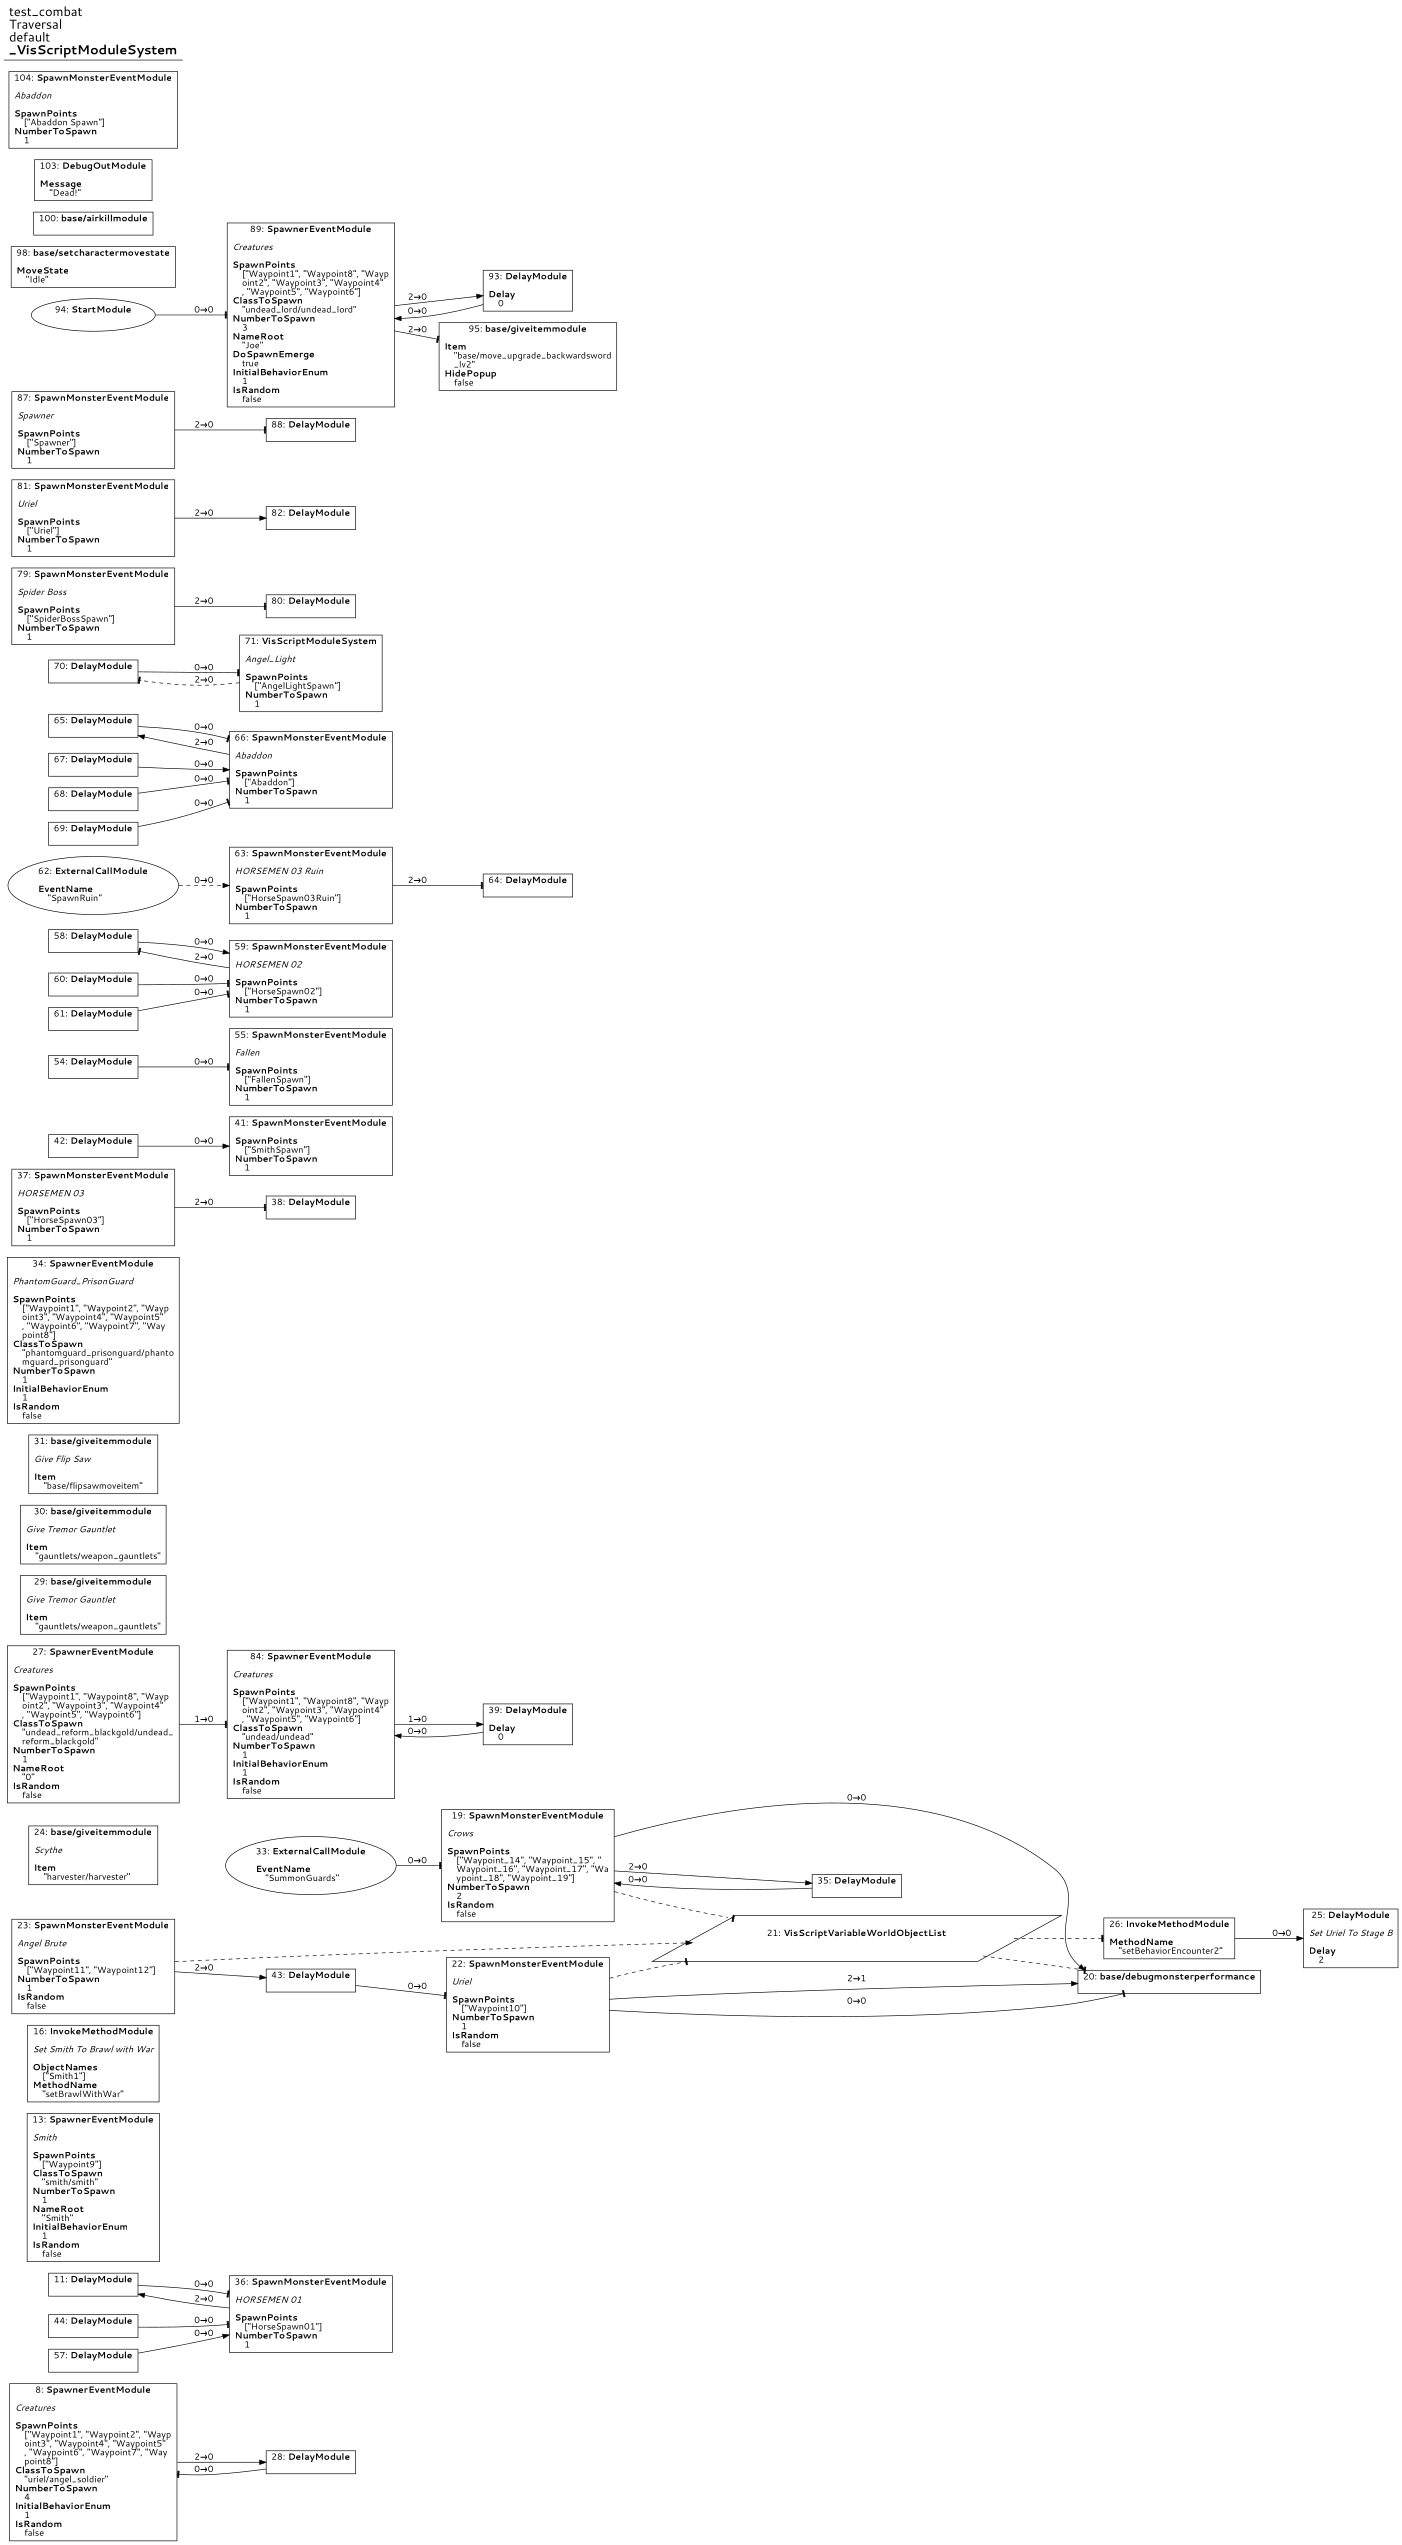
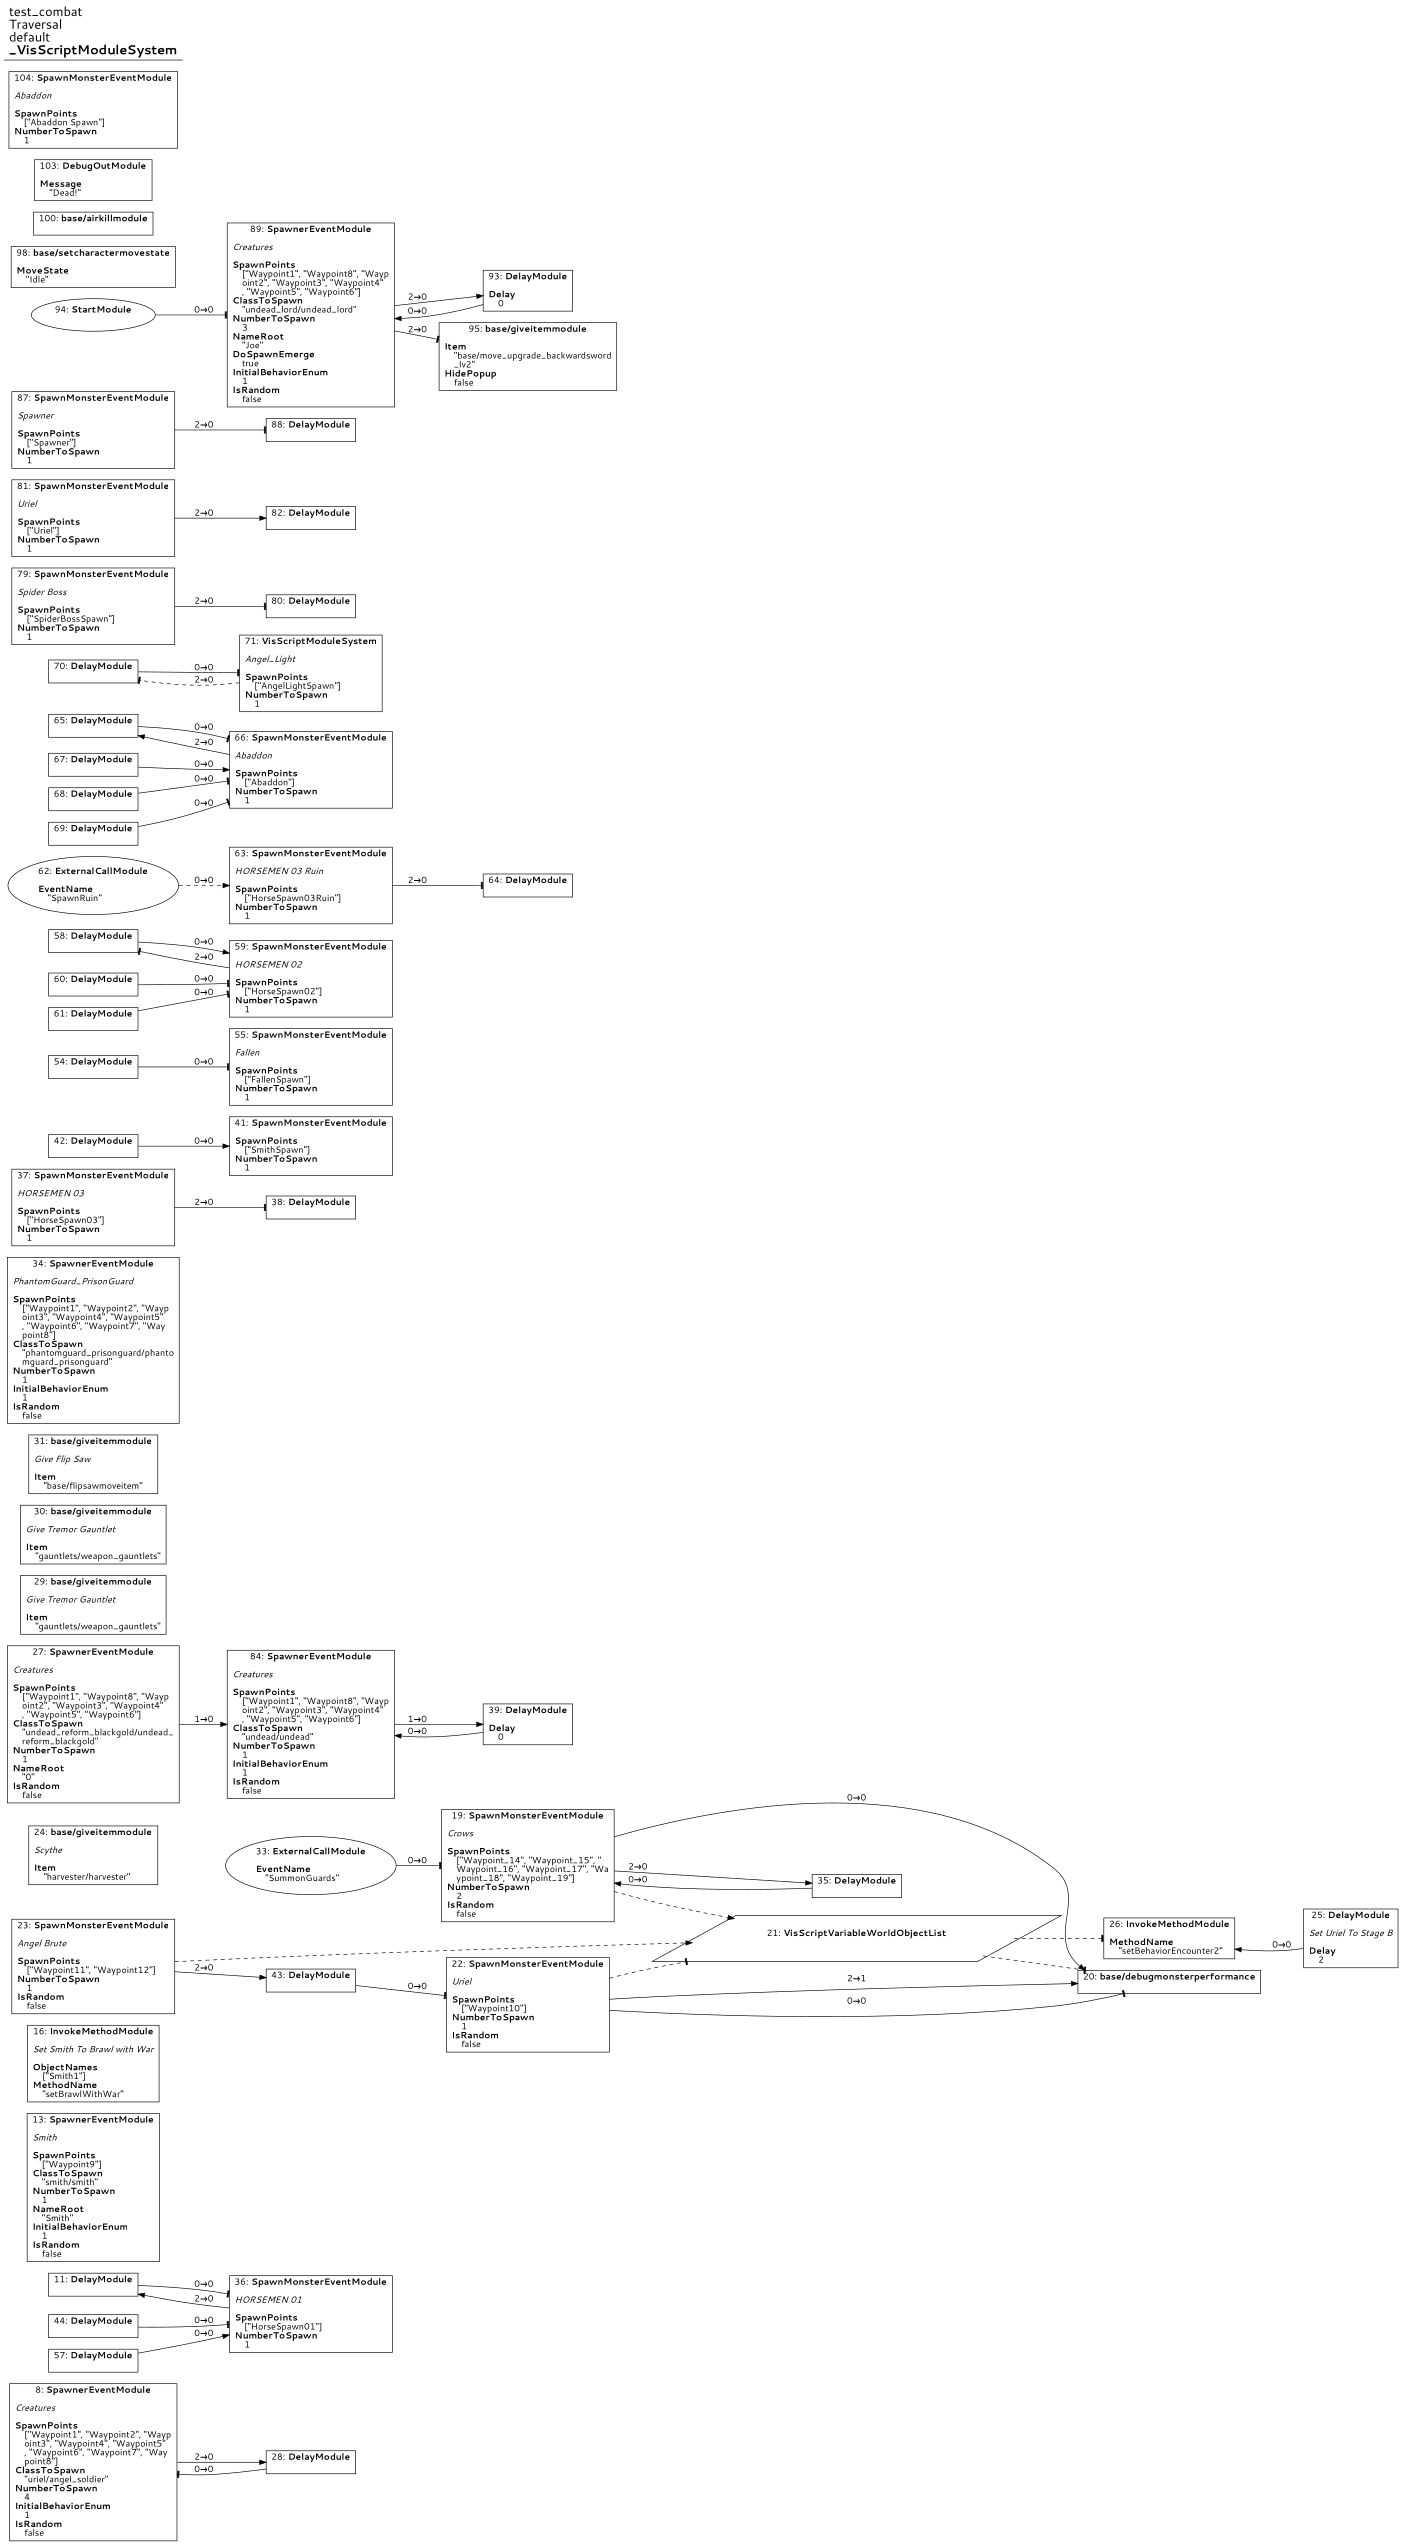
(202, 1724) -> (202, 1724)
(671, 1906) -> (671, 1906)
(1266, 1938) -> (1272, 1951)
